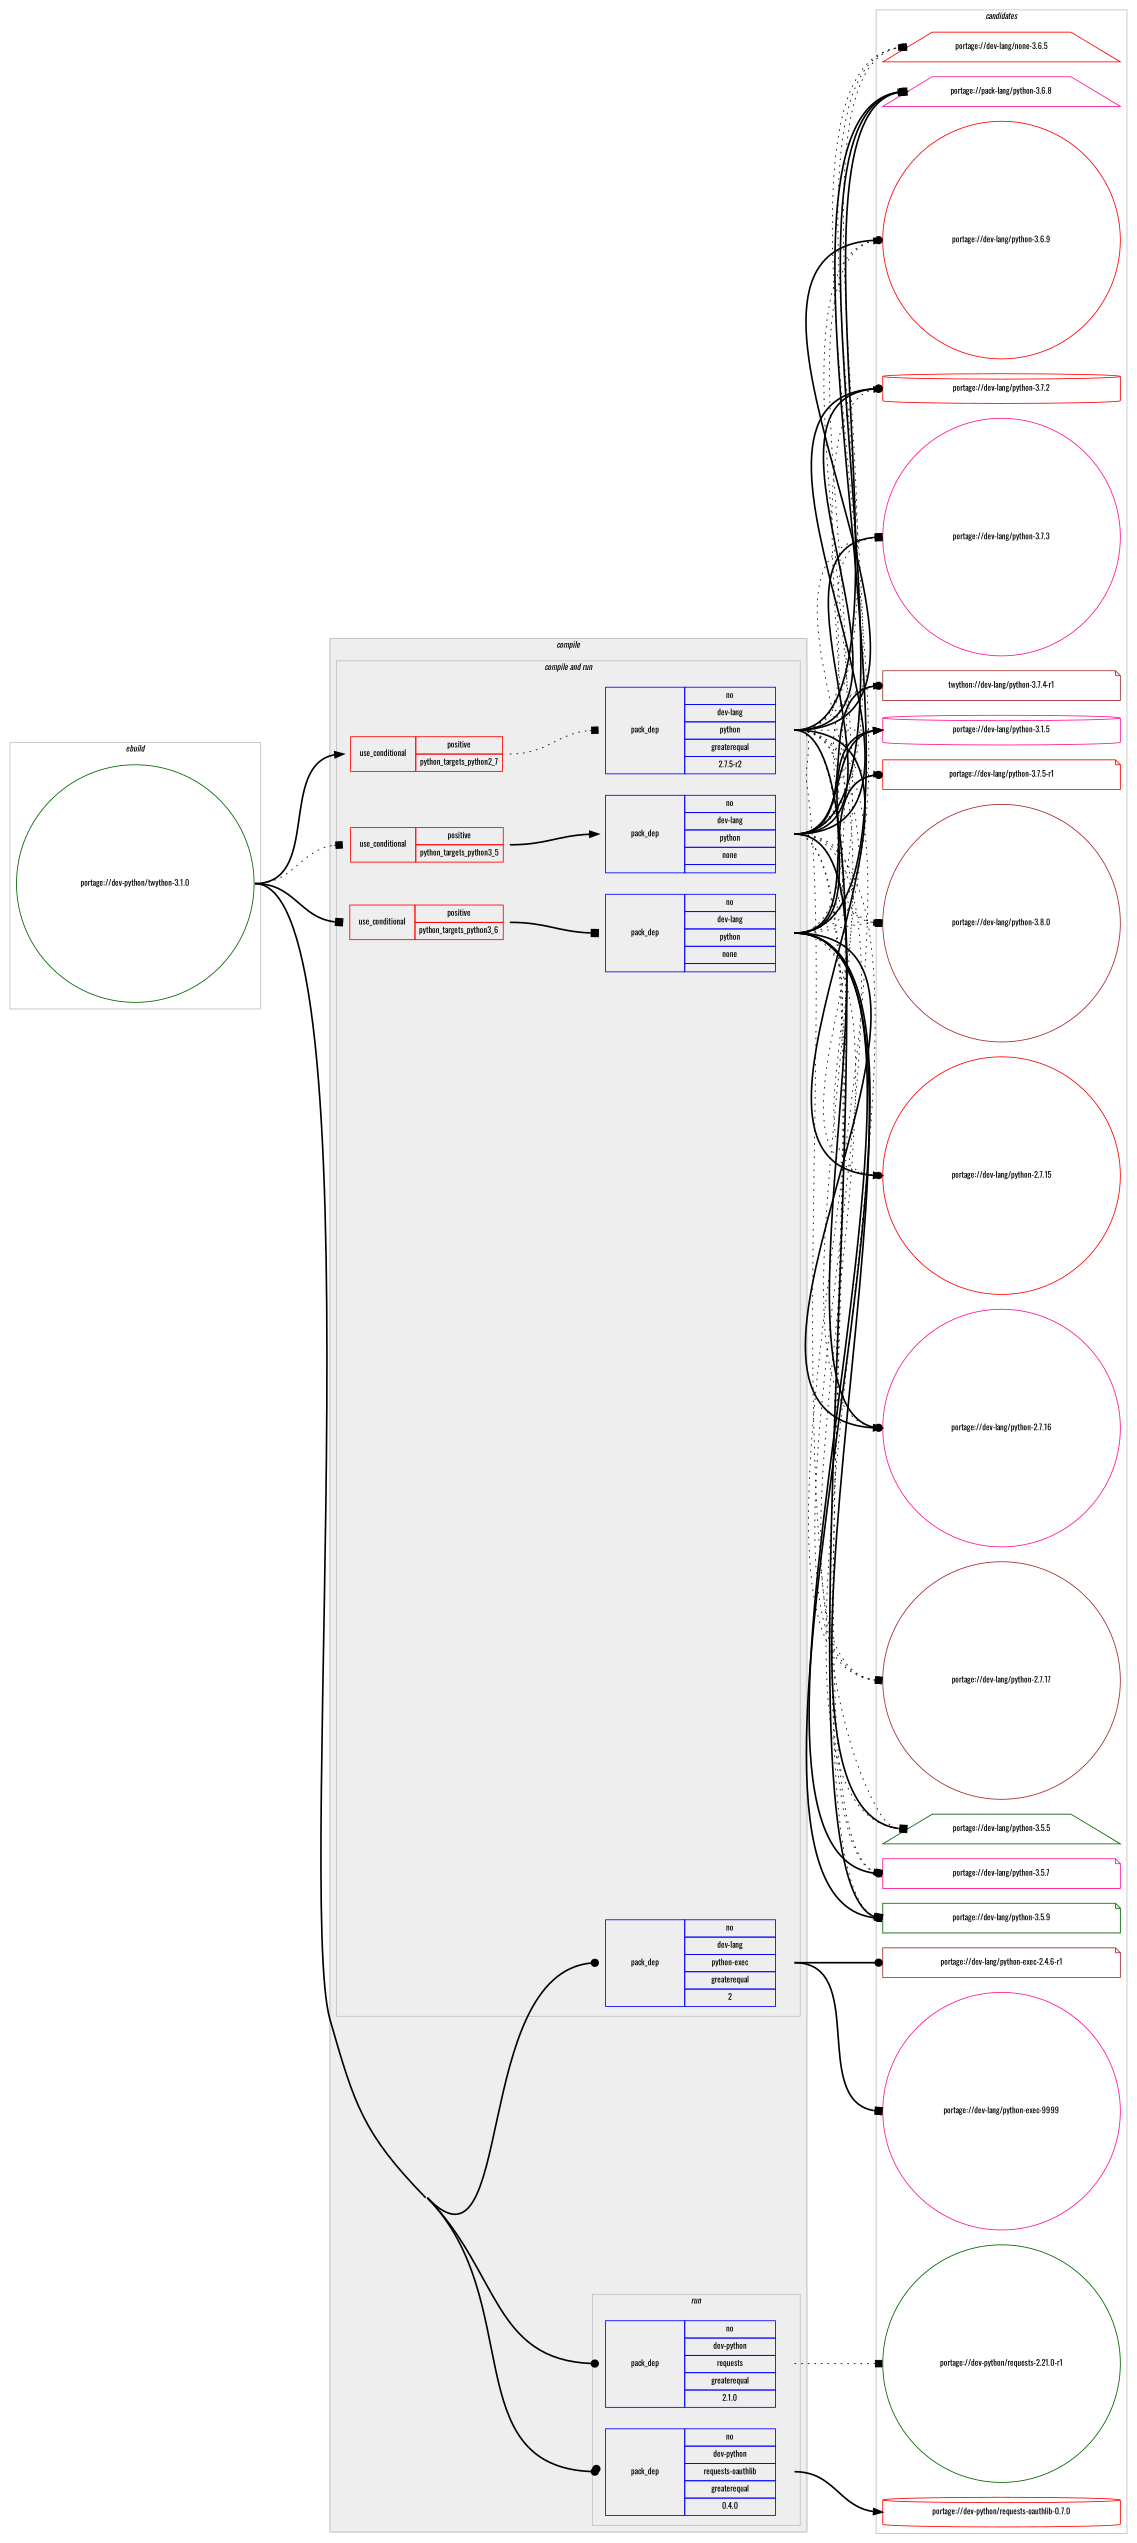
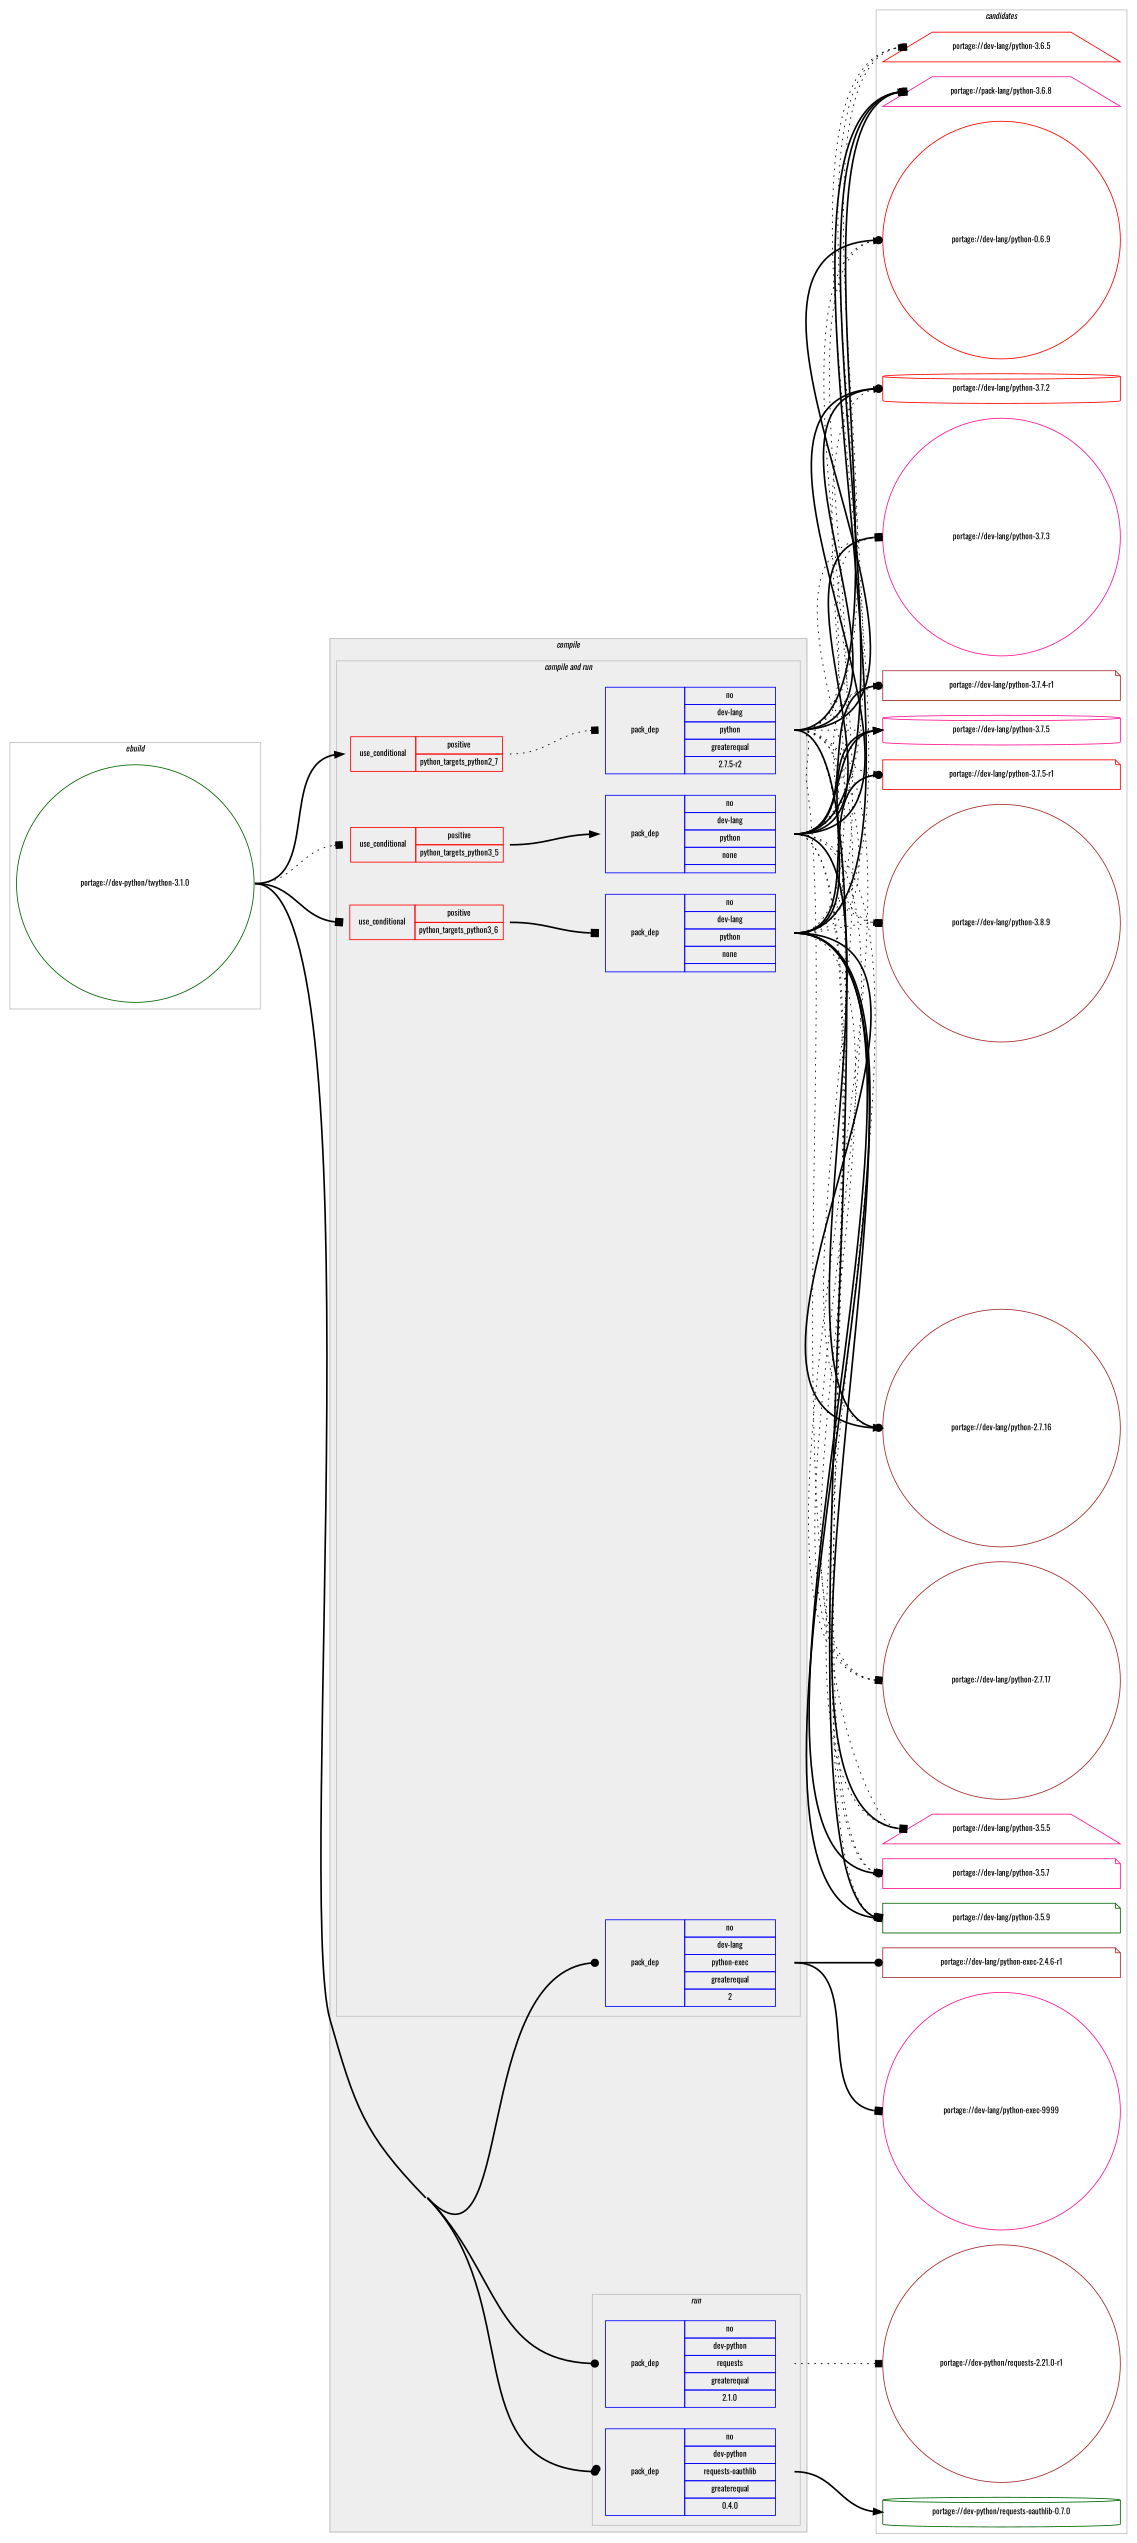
(1002, 47) -> (1002, 47)
(1002, 240) -> (1002, 240)
(1002, 686) -> (1002, 686)
(1002, 730) -> (1002, 730)
(1002, 923) -> (1002, 923)
(1002, 1176) -> none
(1002, 1428) -> (1002, 1428)
(1002, 1829) -> (1002, 1829)
(1002, 2364) -> (1002, 2364)
(1002, 2512) -> (1002, 2512)
